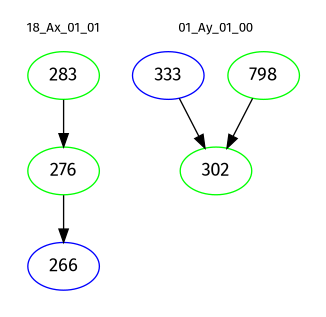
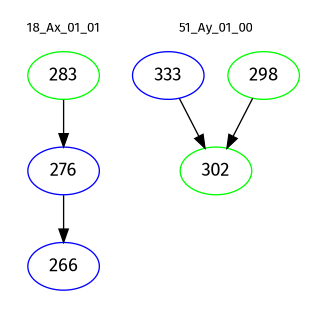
(216, 28) -> (216, 28)
(264, 76) -> (264, 76)
(64, 171) -> (64, 171)
